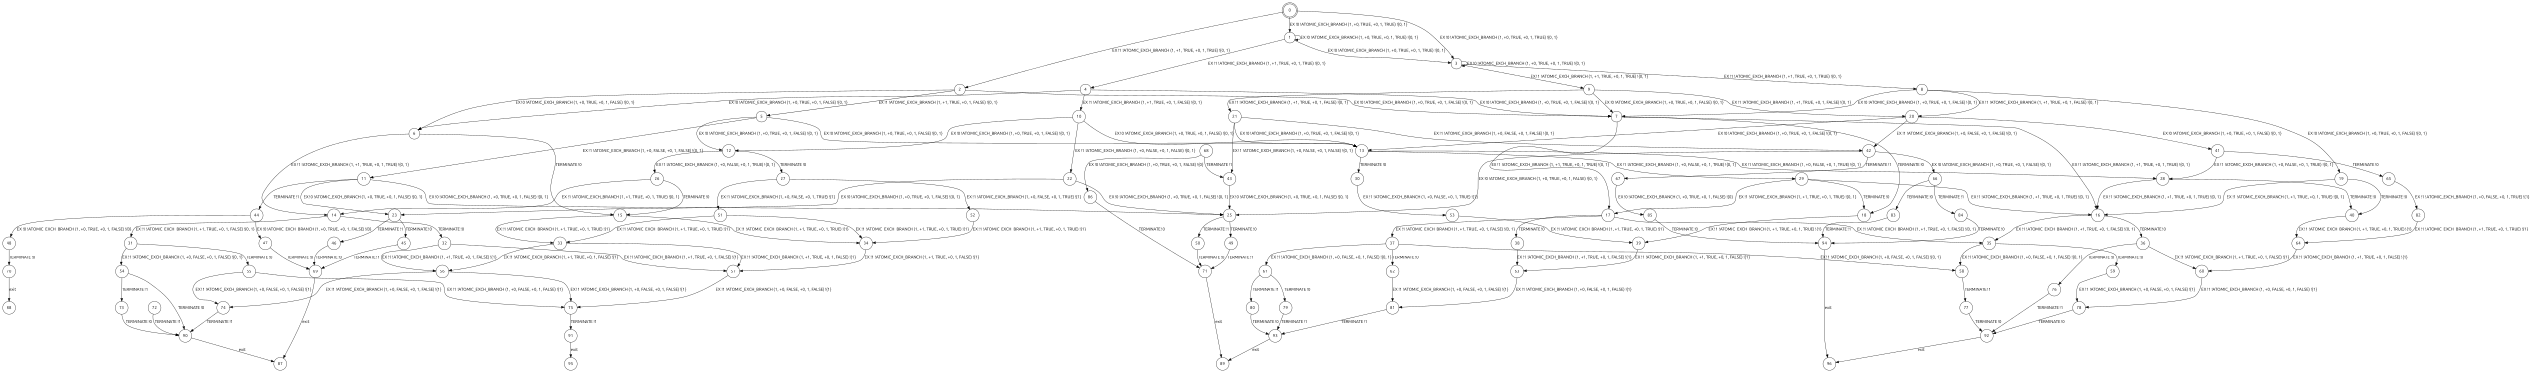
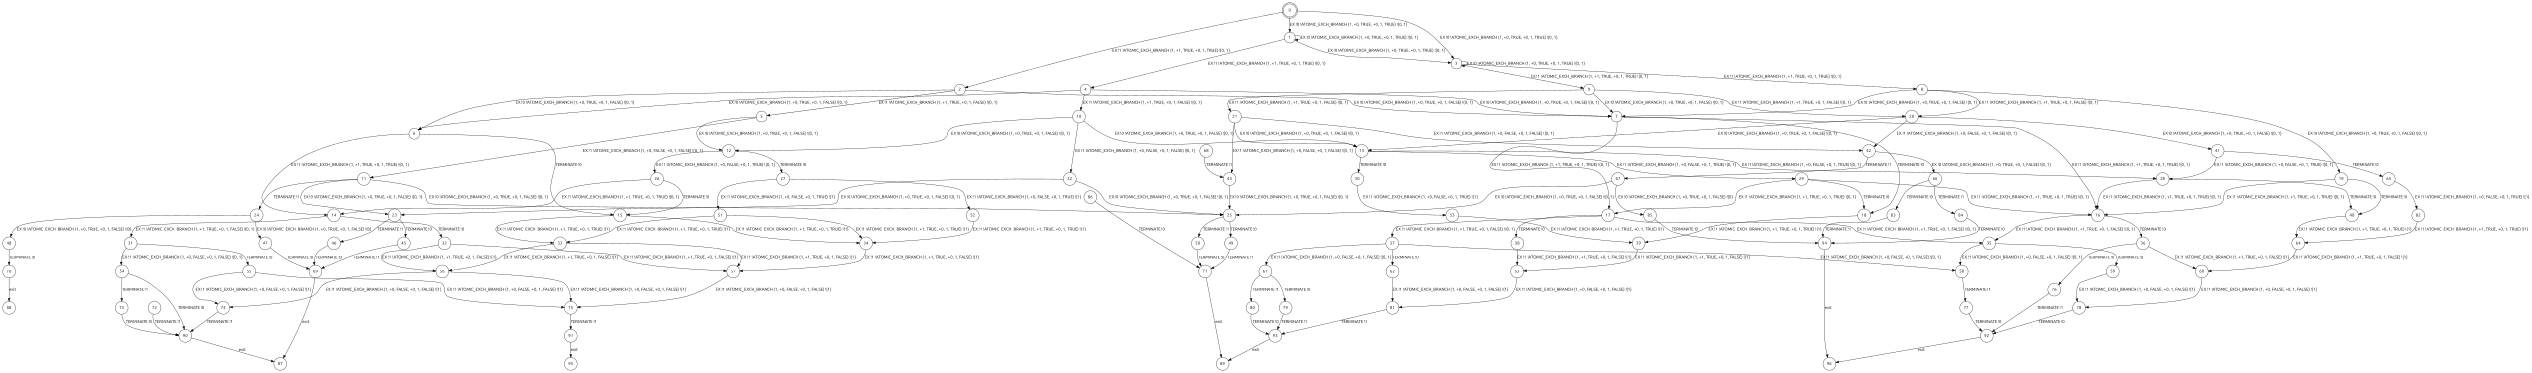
(1056, 143) -> none
(1132, 158) -> none
(1519, 158) -> (1428, 209)
(257, 215) -> (257, 215)
